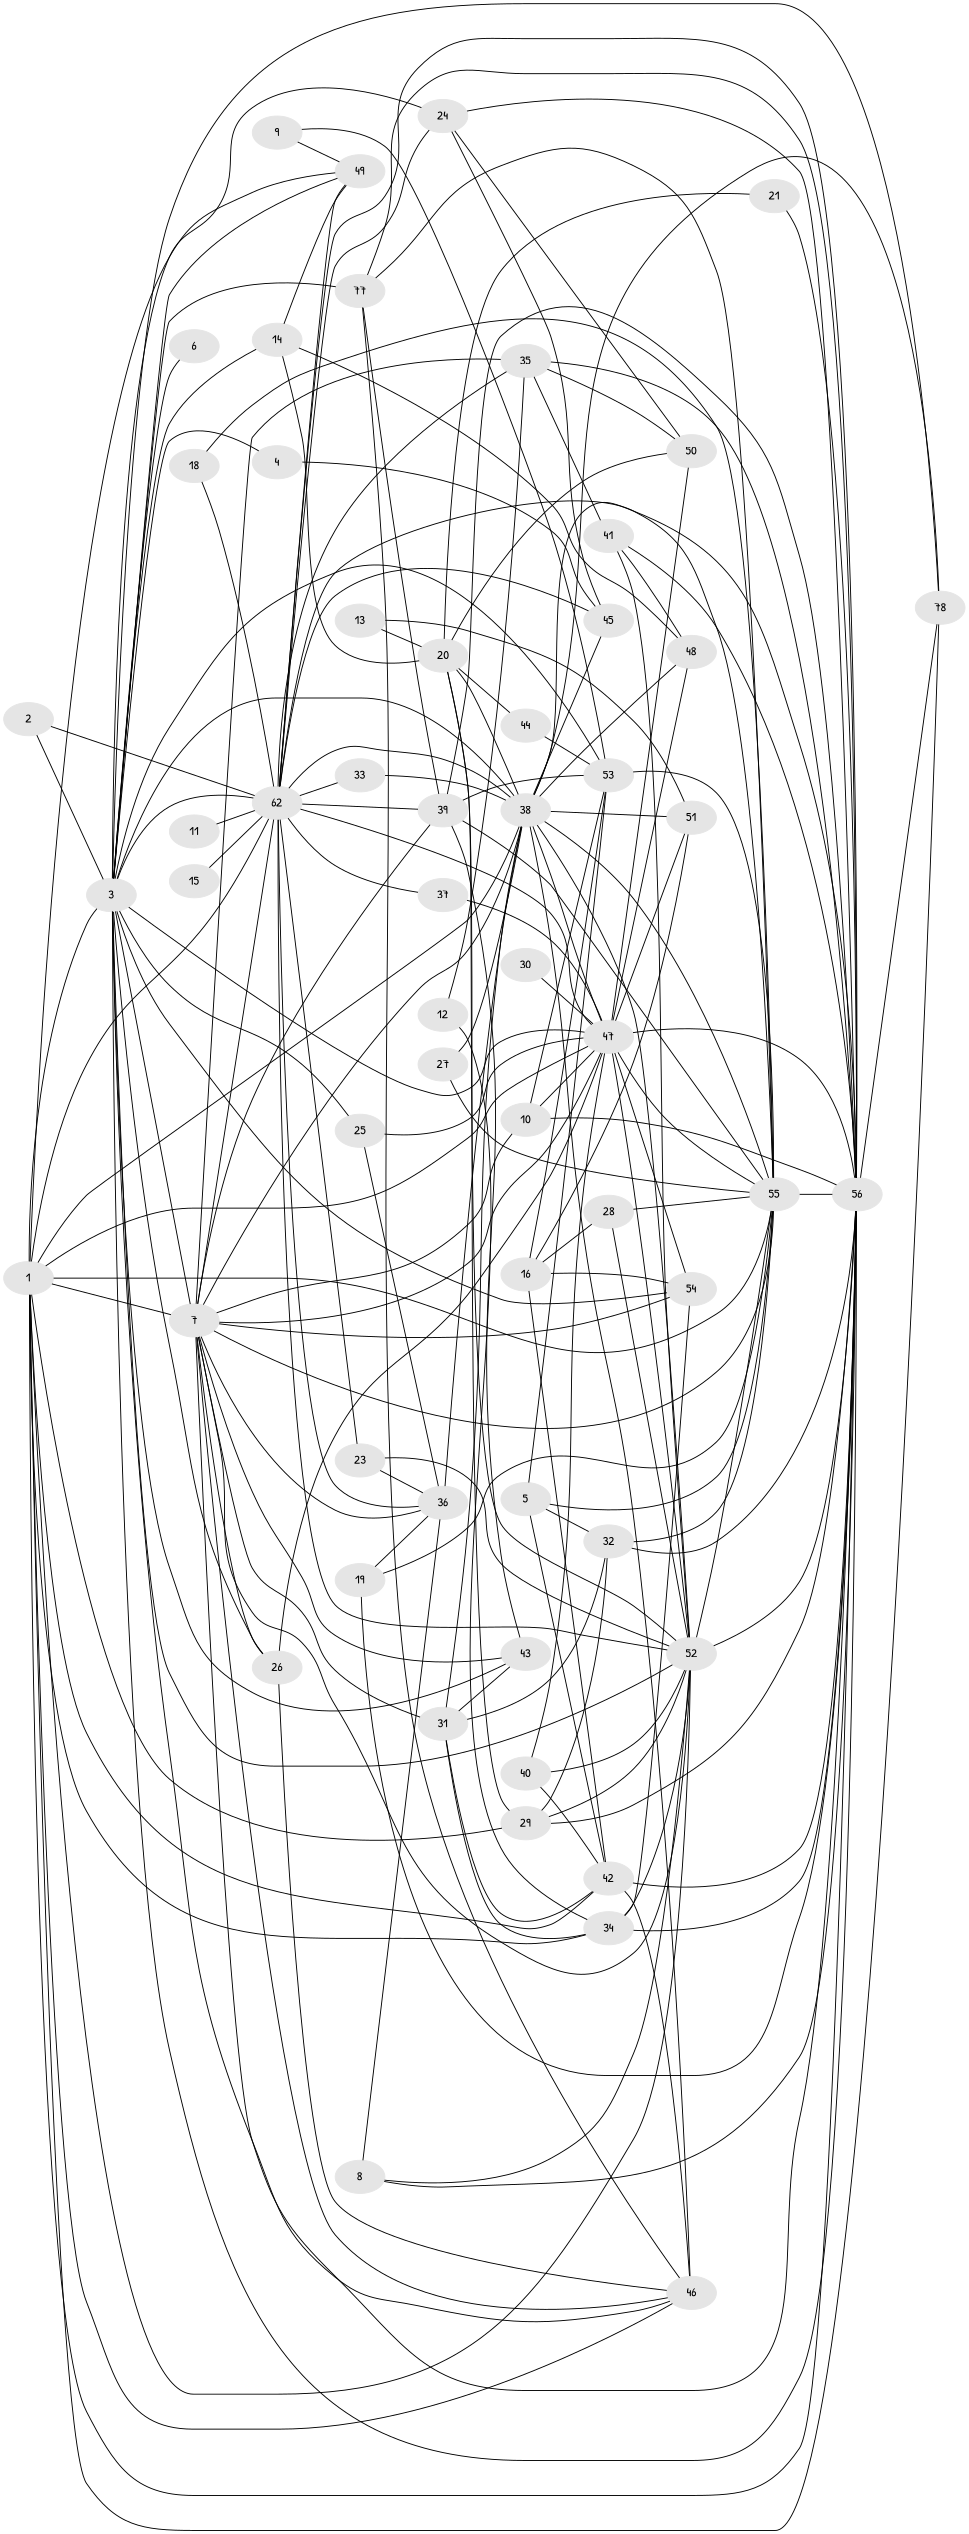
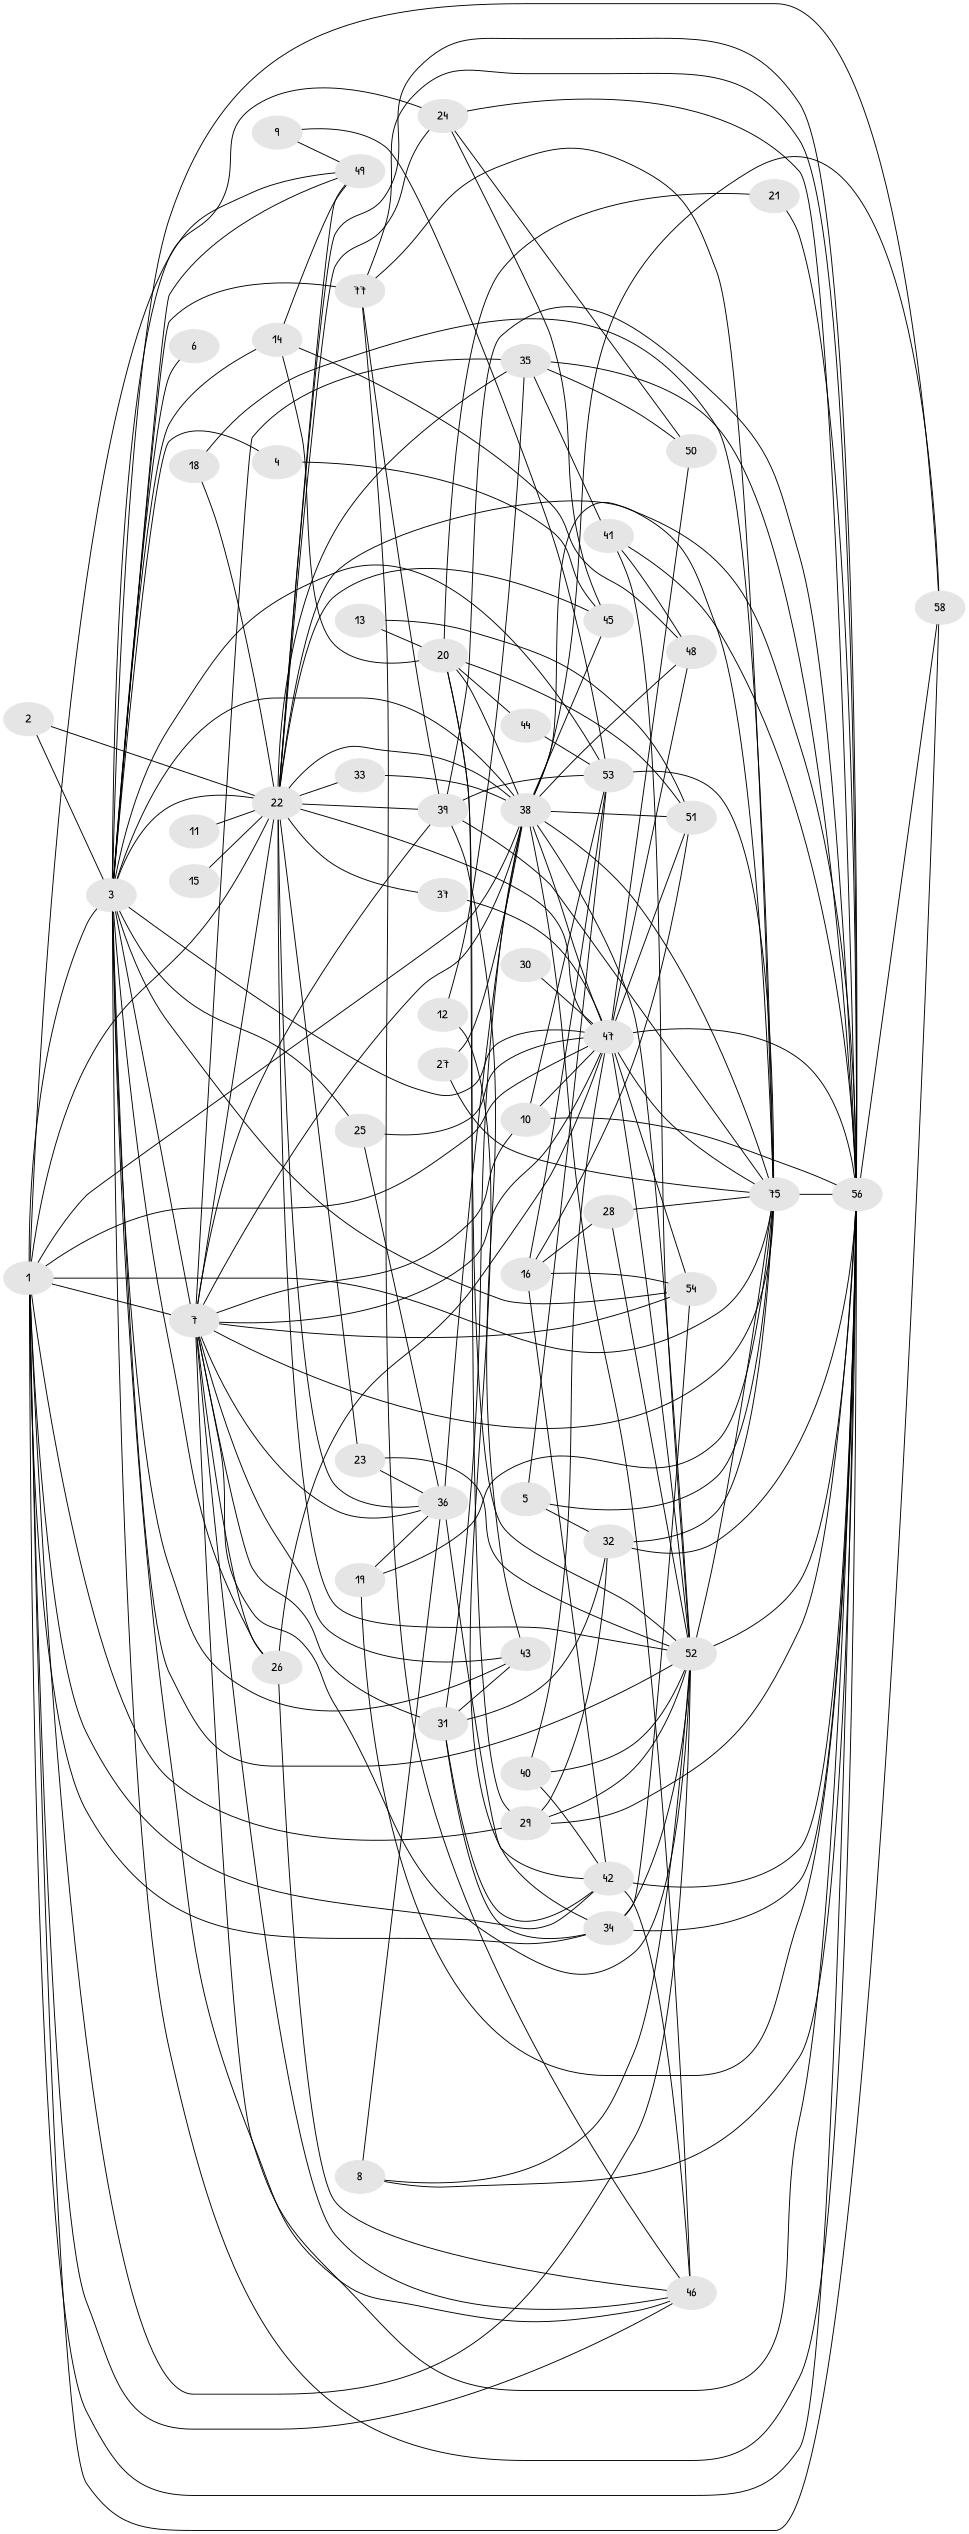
(528, 531) -> (584, 716)
(940, 608) -> (940, 608)
(277, 803) -> (277, 803)
(774, 1194) -> (774, 1194)
(567, 1689) -> (484, 1771)
